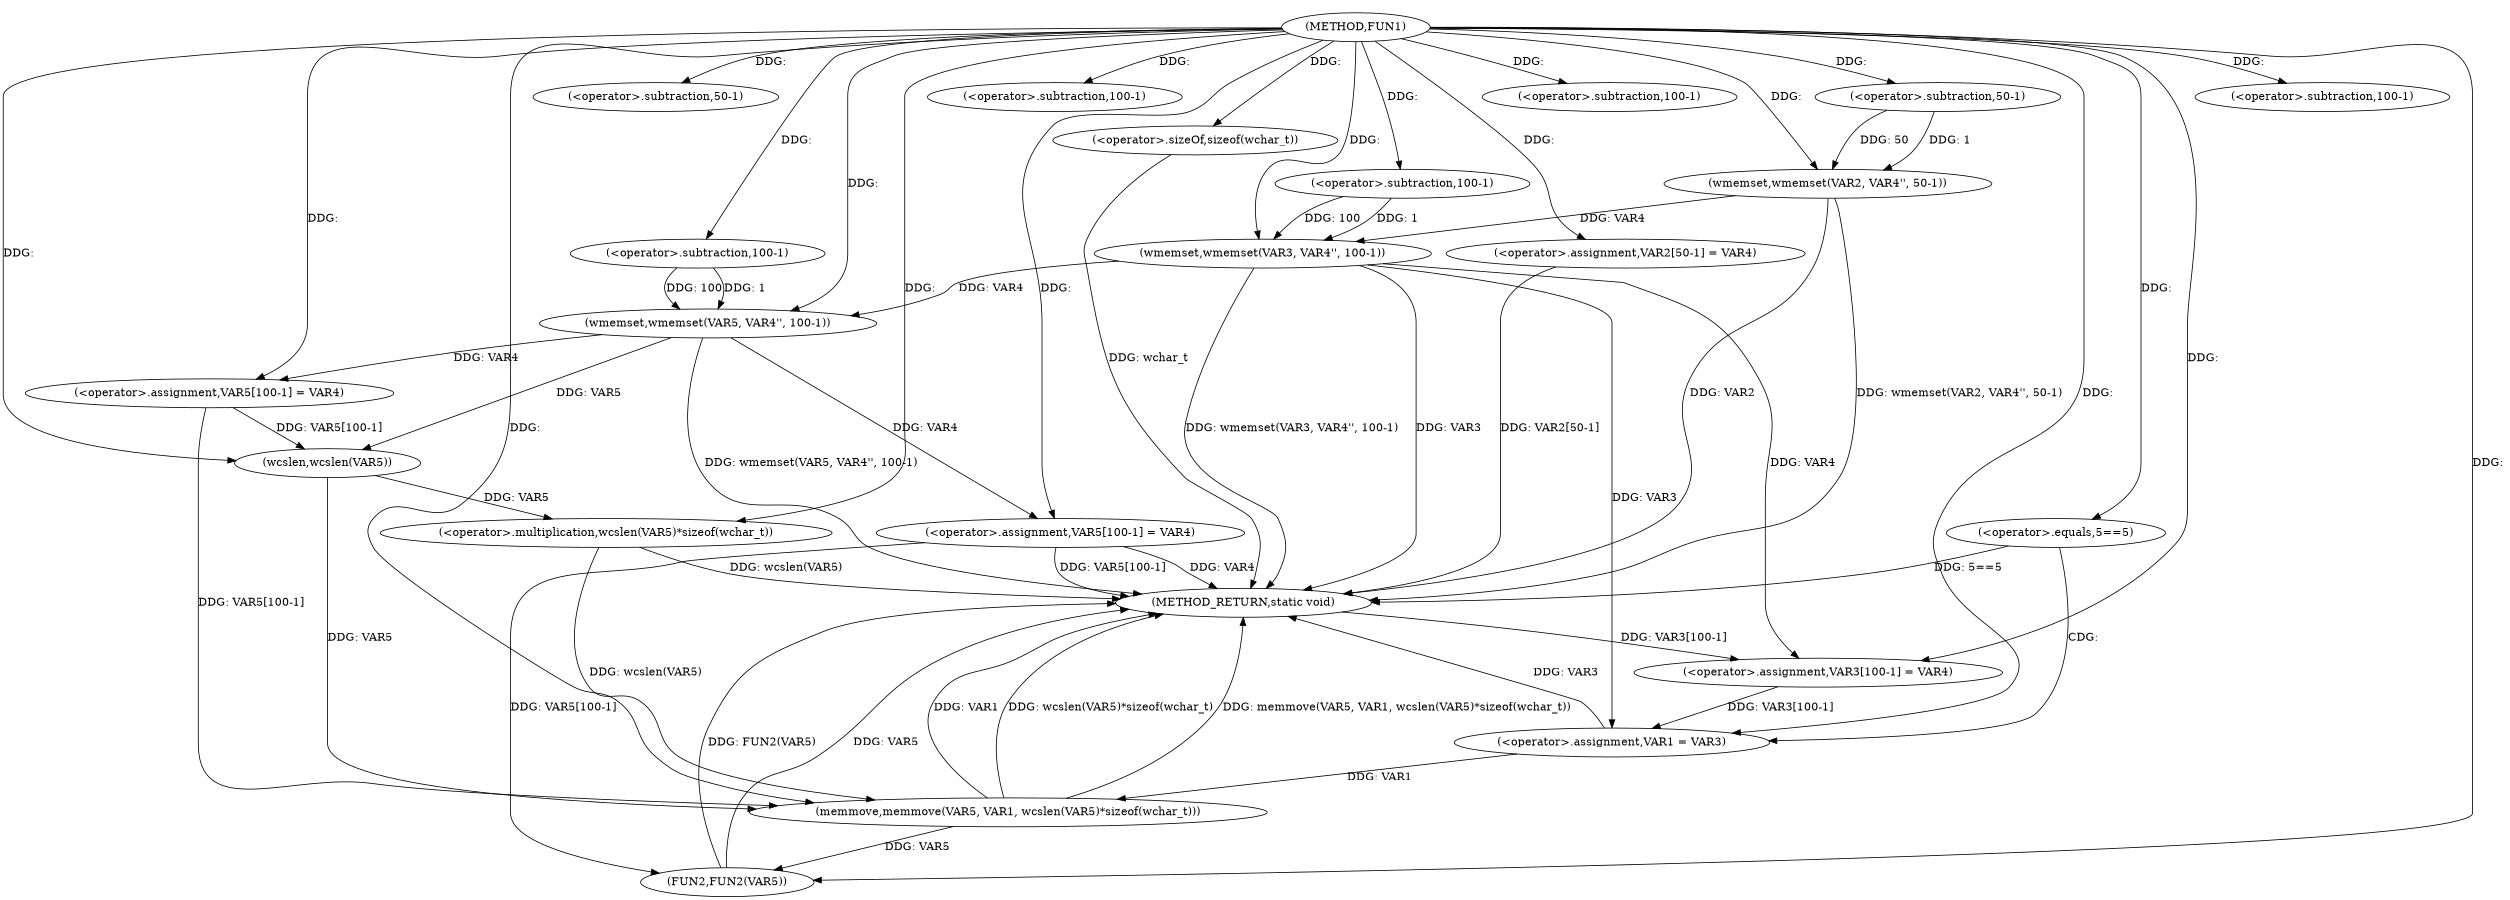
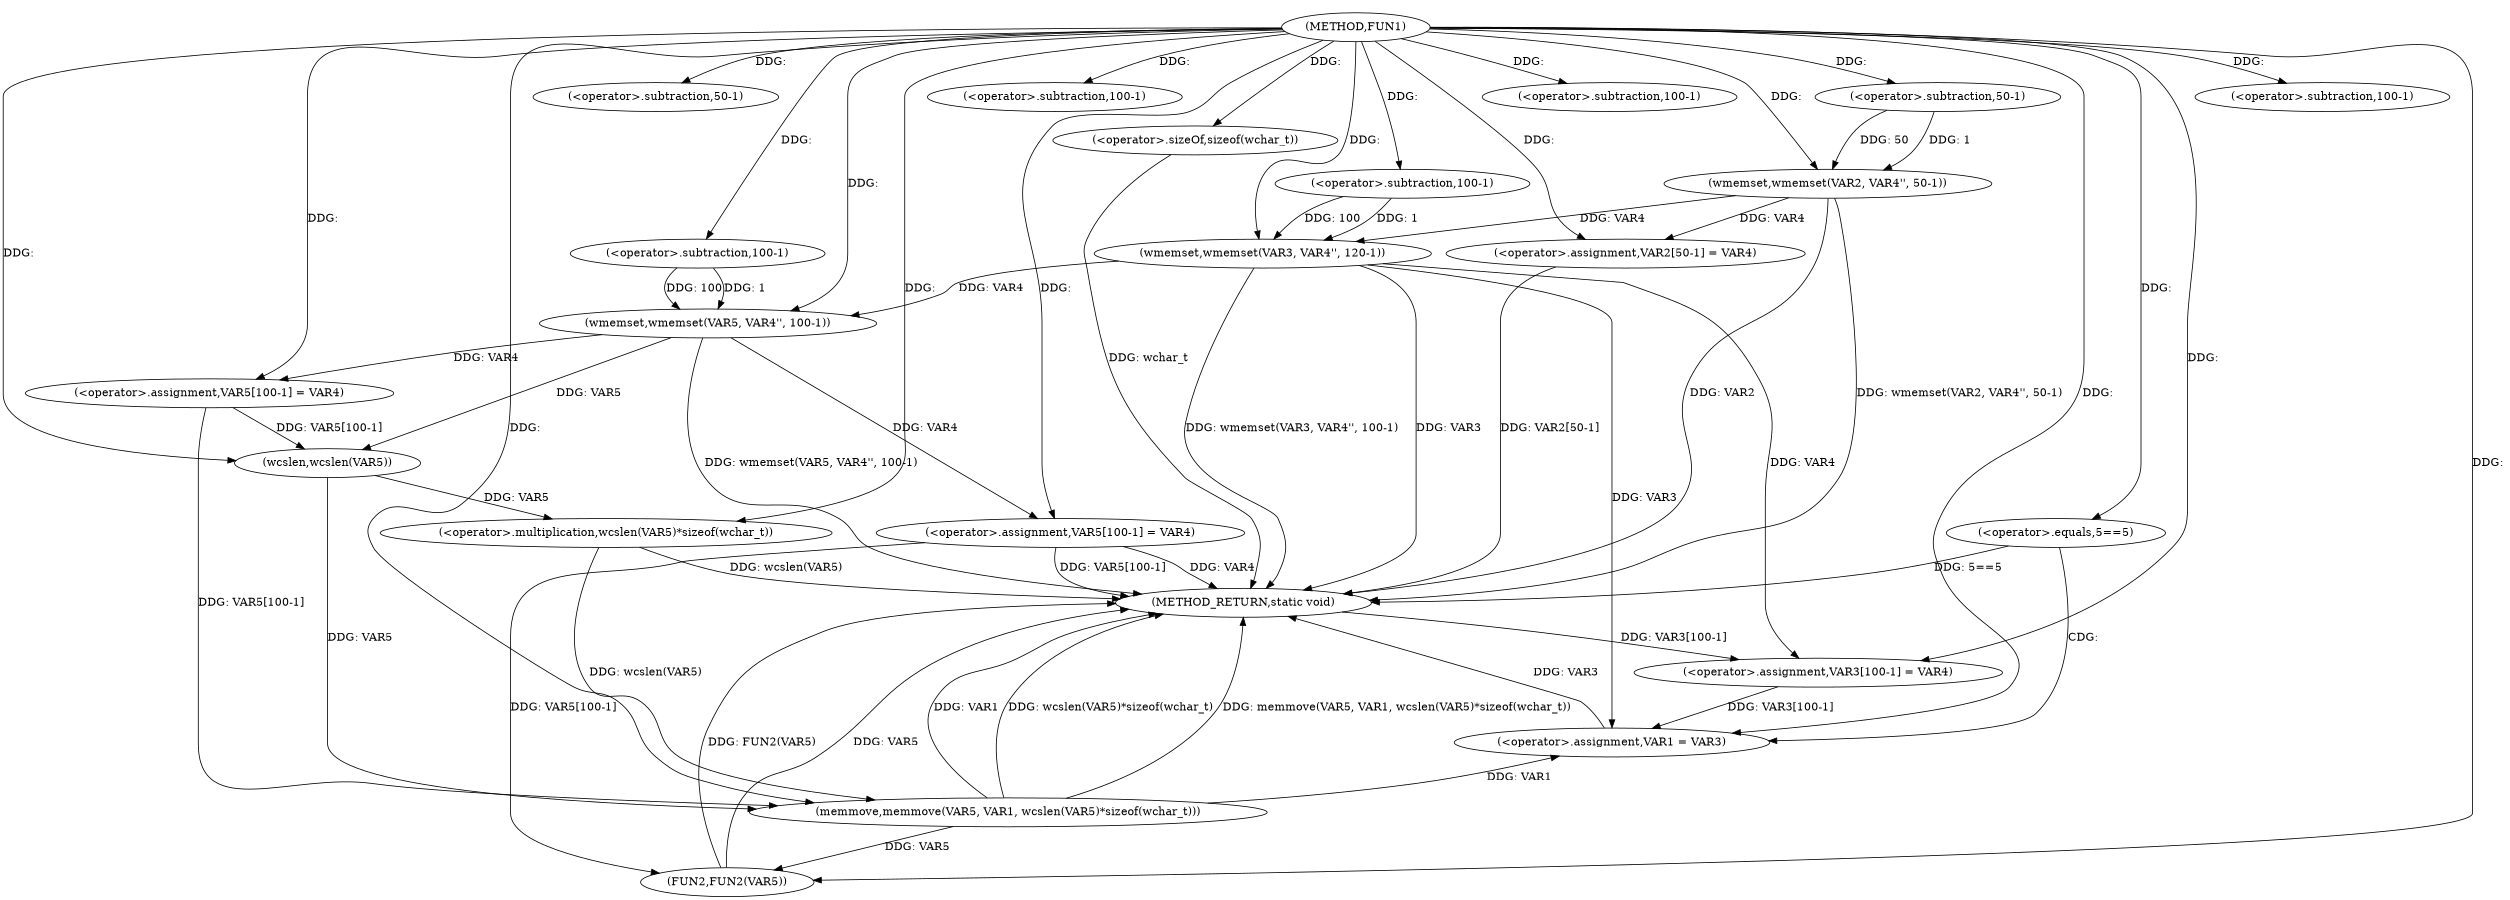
none -> (1731, 217)
(1263, 254) -> (1263, 254)
(1321, 776) -> (1380, 788)
